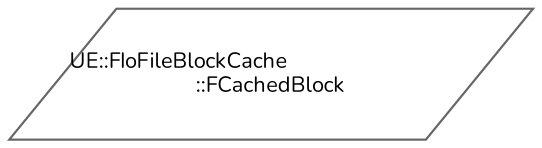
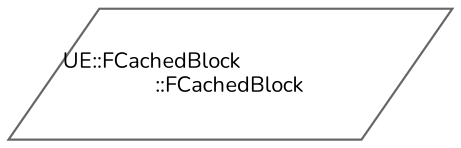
(271, 74) -> (230, 74)
